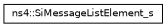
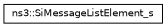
(83, 14) -> (83, 14)
